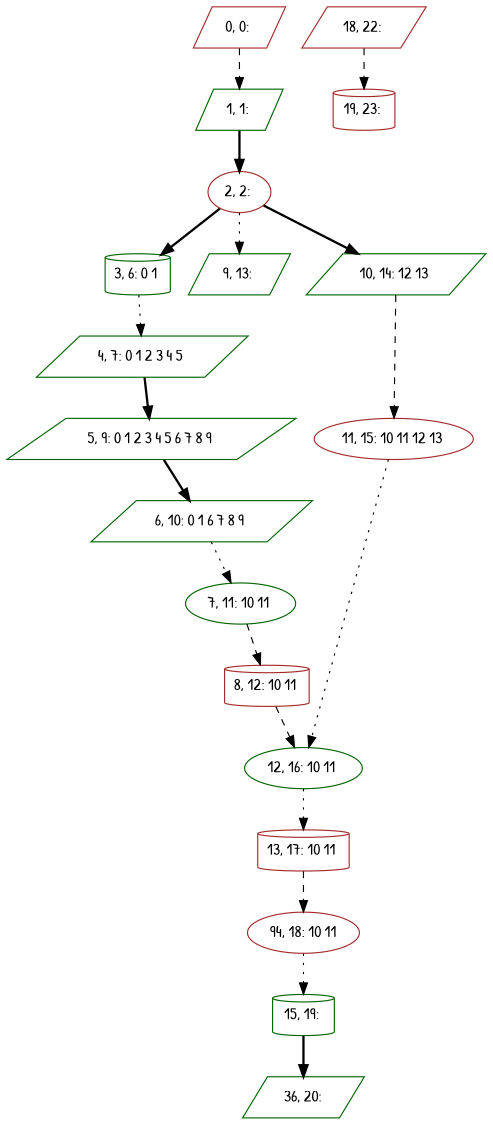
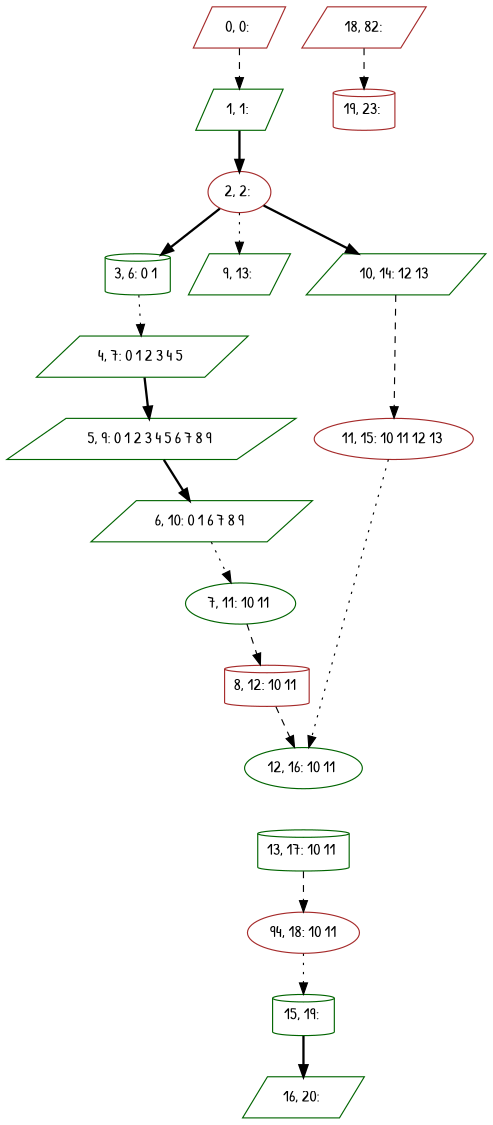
(364, 27) -> (364, 27)
(303, 804) -> none
(303, 850) -> (303, 850)
(303, 1097) -> (303, 1097)
